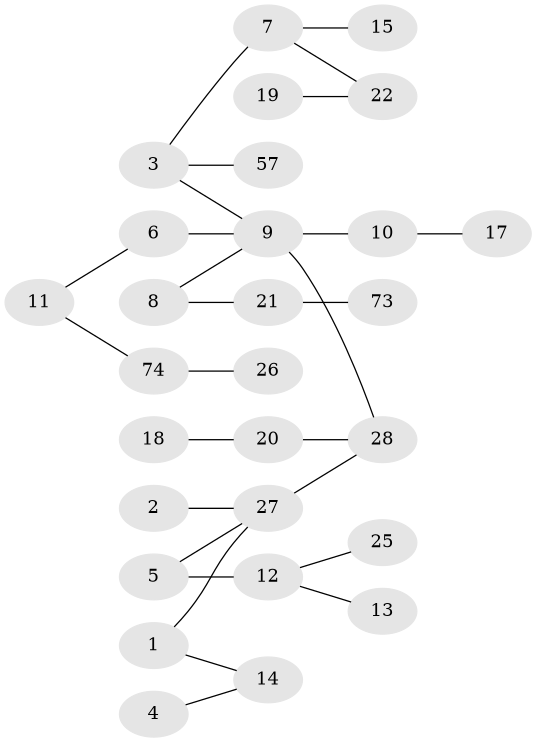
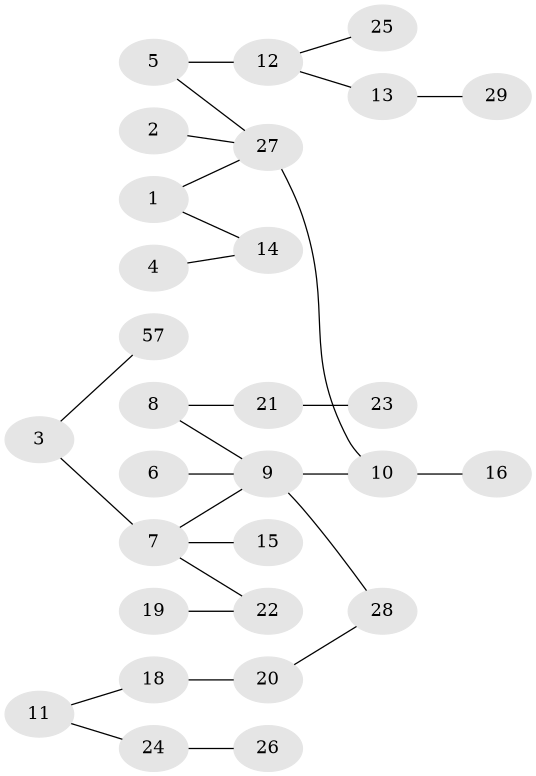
none -> (497, 97)
(211, 200) -> (211, 508)
(497, 234) -> (497, 474)
(97, 268) -> (97, 697)
(383, 302) -> (383, 405)
(154, 371) -> (154, 749)
(325, 474) -> (319, 314)
